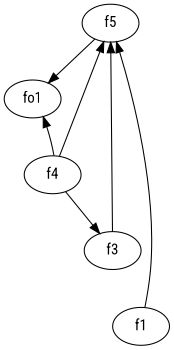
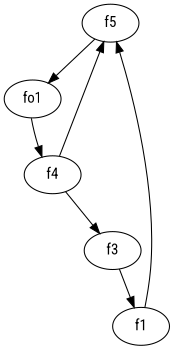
(51, 141) -> (34, 133)
(112, 142) -> (125, 283)
